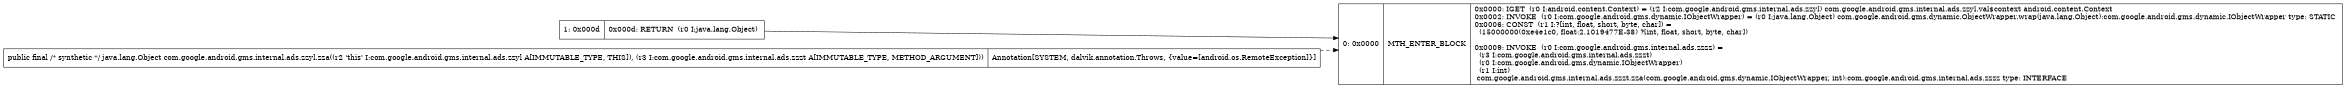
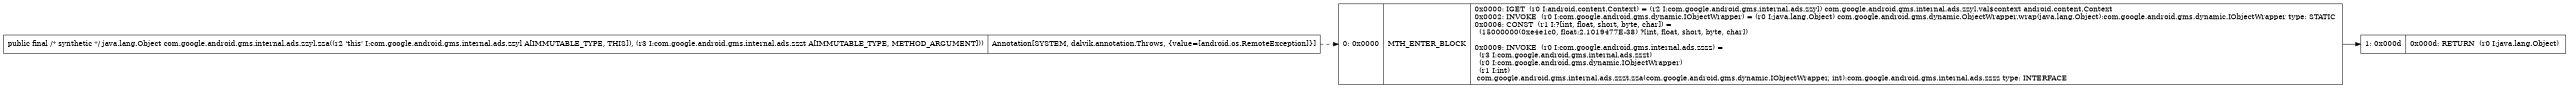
(1049, 35) -> (2349, 44)
